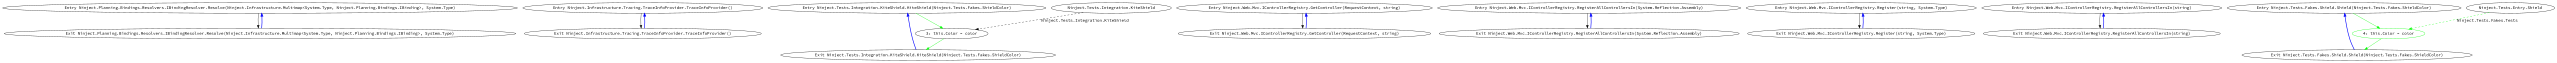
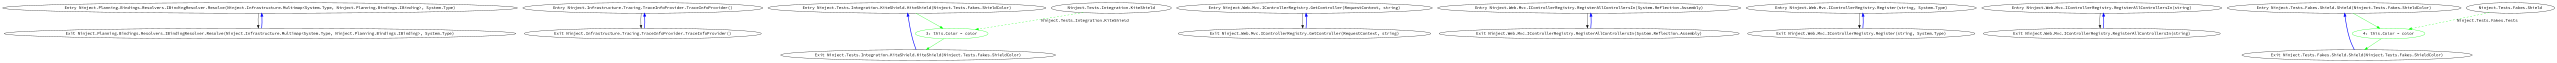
(2510, 8) -> (2510, 8)
(1031, 21) -> (1031, 21)
(952, 34) -> (952, 34)
